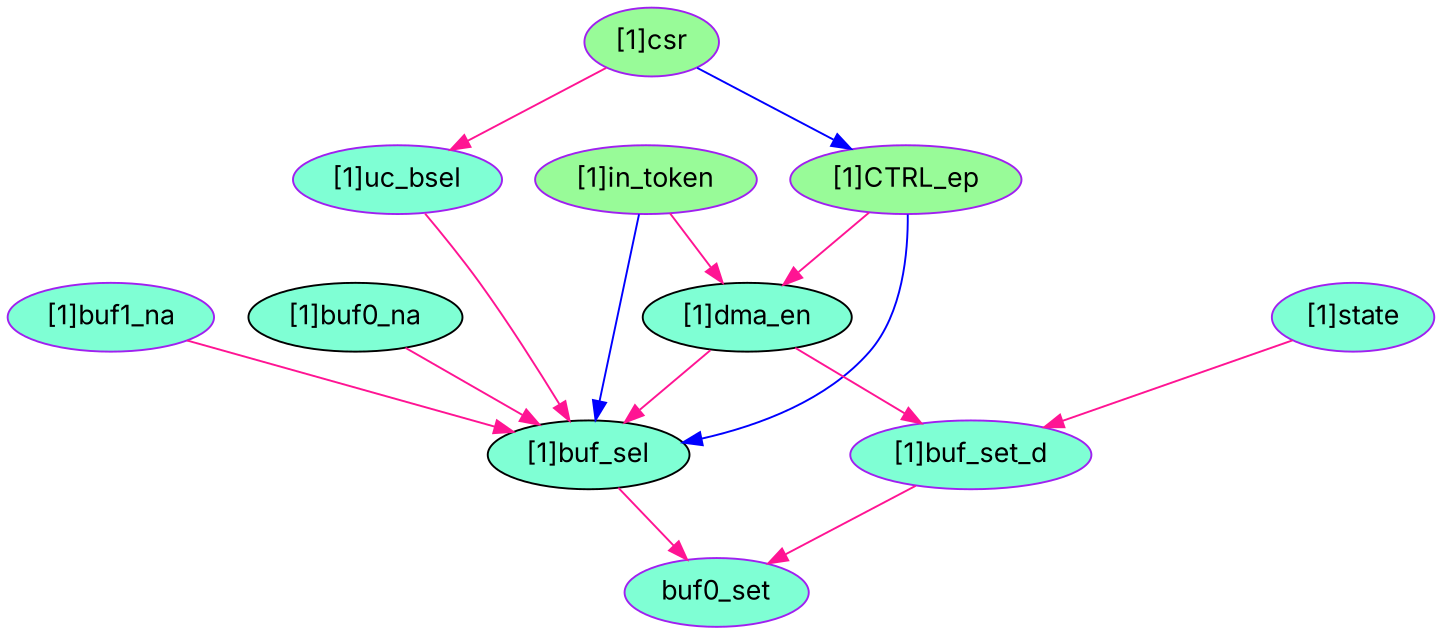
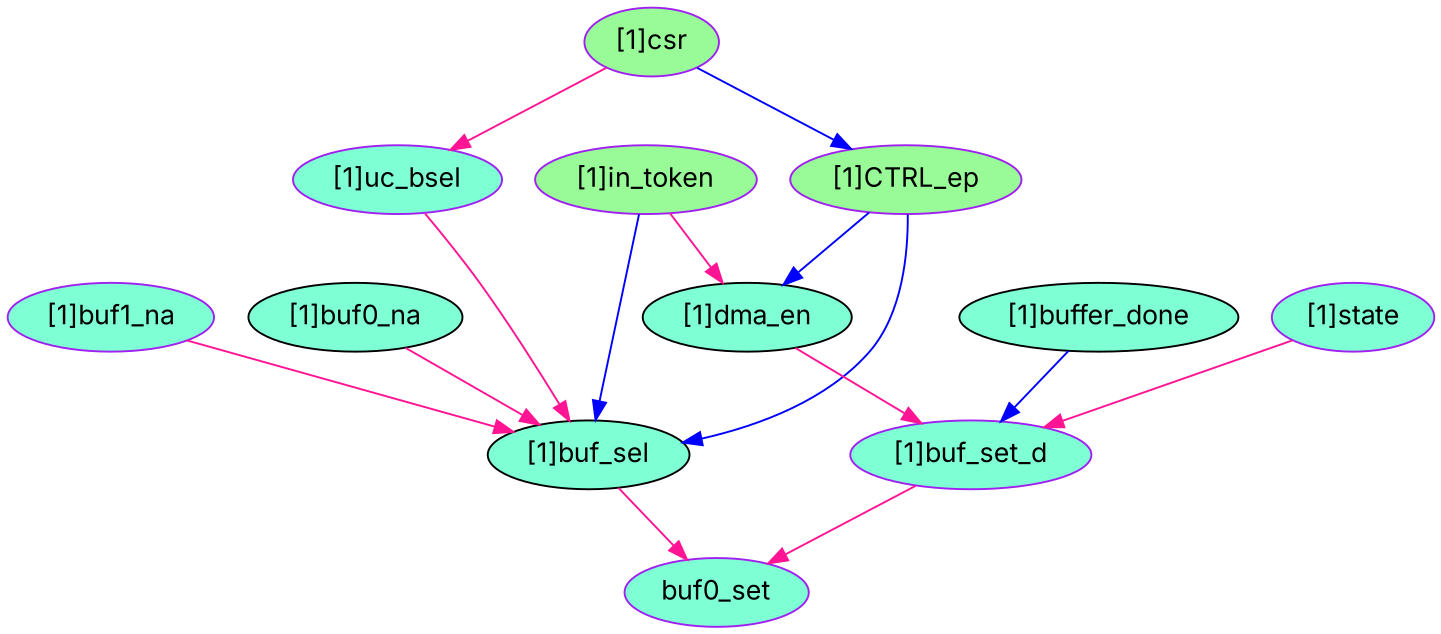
(834, 242) -> (834, 242)
none -> (1099, 317)
(675, 380) -> none
